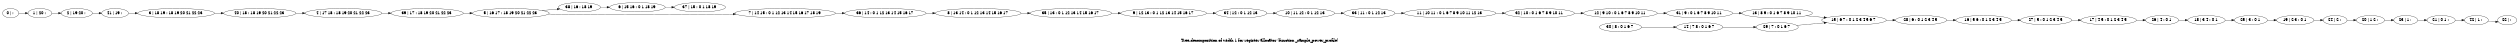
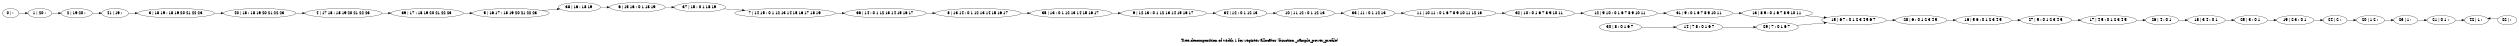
(641, 15) -> (733, 10)
(2492, 22) -> (2494, 18)
